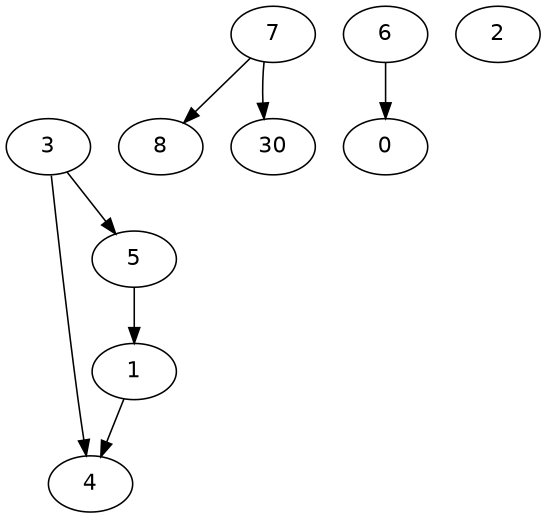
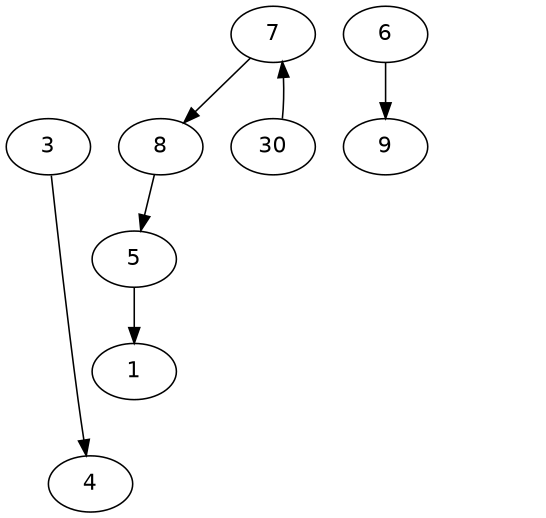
(498, 34) -> none
(263, 82) -> (284, 98)
(386, 147) -> (386, 147)
(86, 197) -> (149, 195)
(115, 420) -> none
